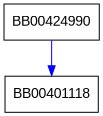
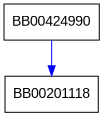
(52, 94) -> (52, 94)
